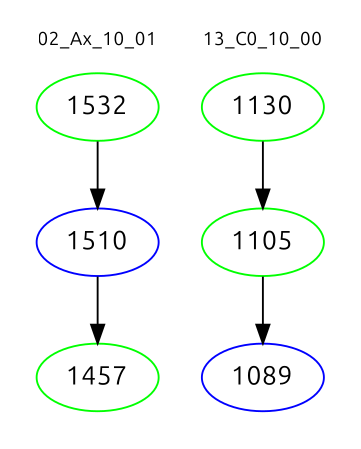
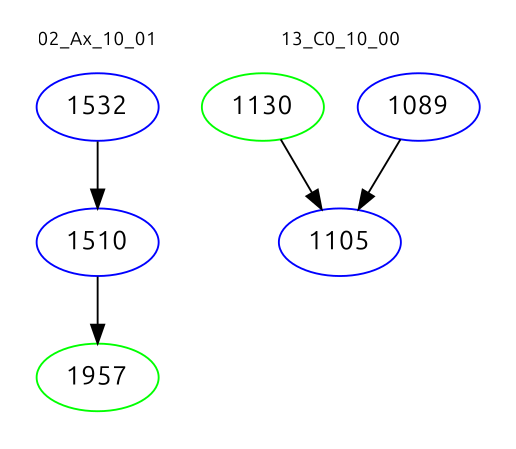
(98, 107) -> (98, 107)
(263, 242) -> (340, 242)
(263, 301) -> (384, 166)
(98, 377) -> (98, 377)
